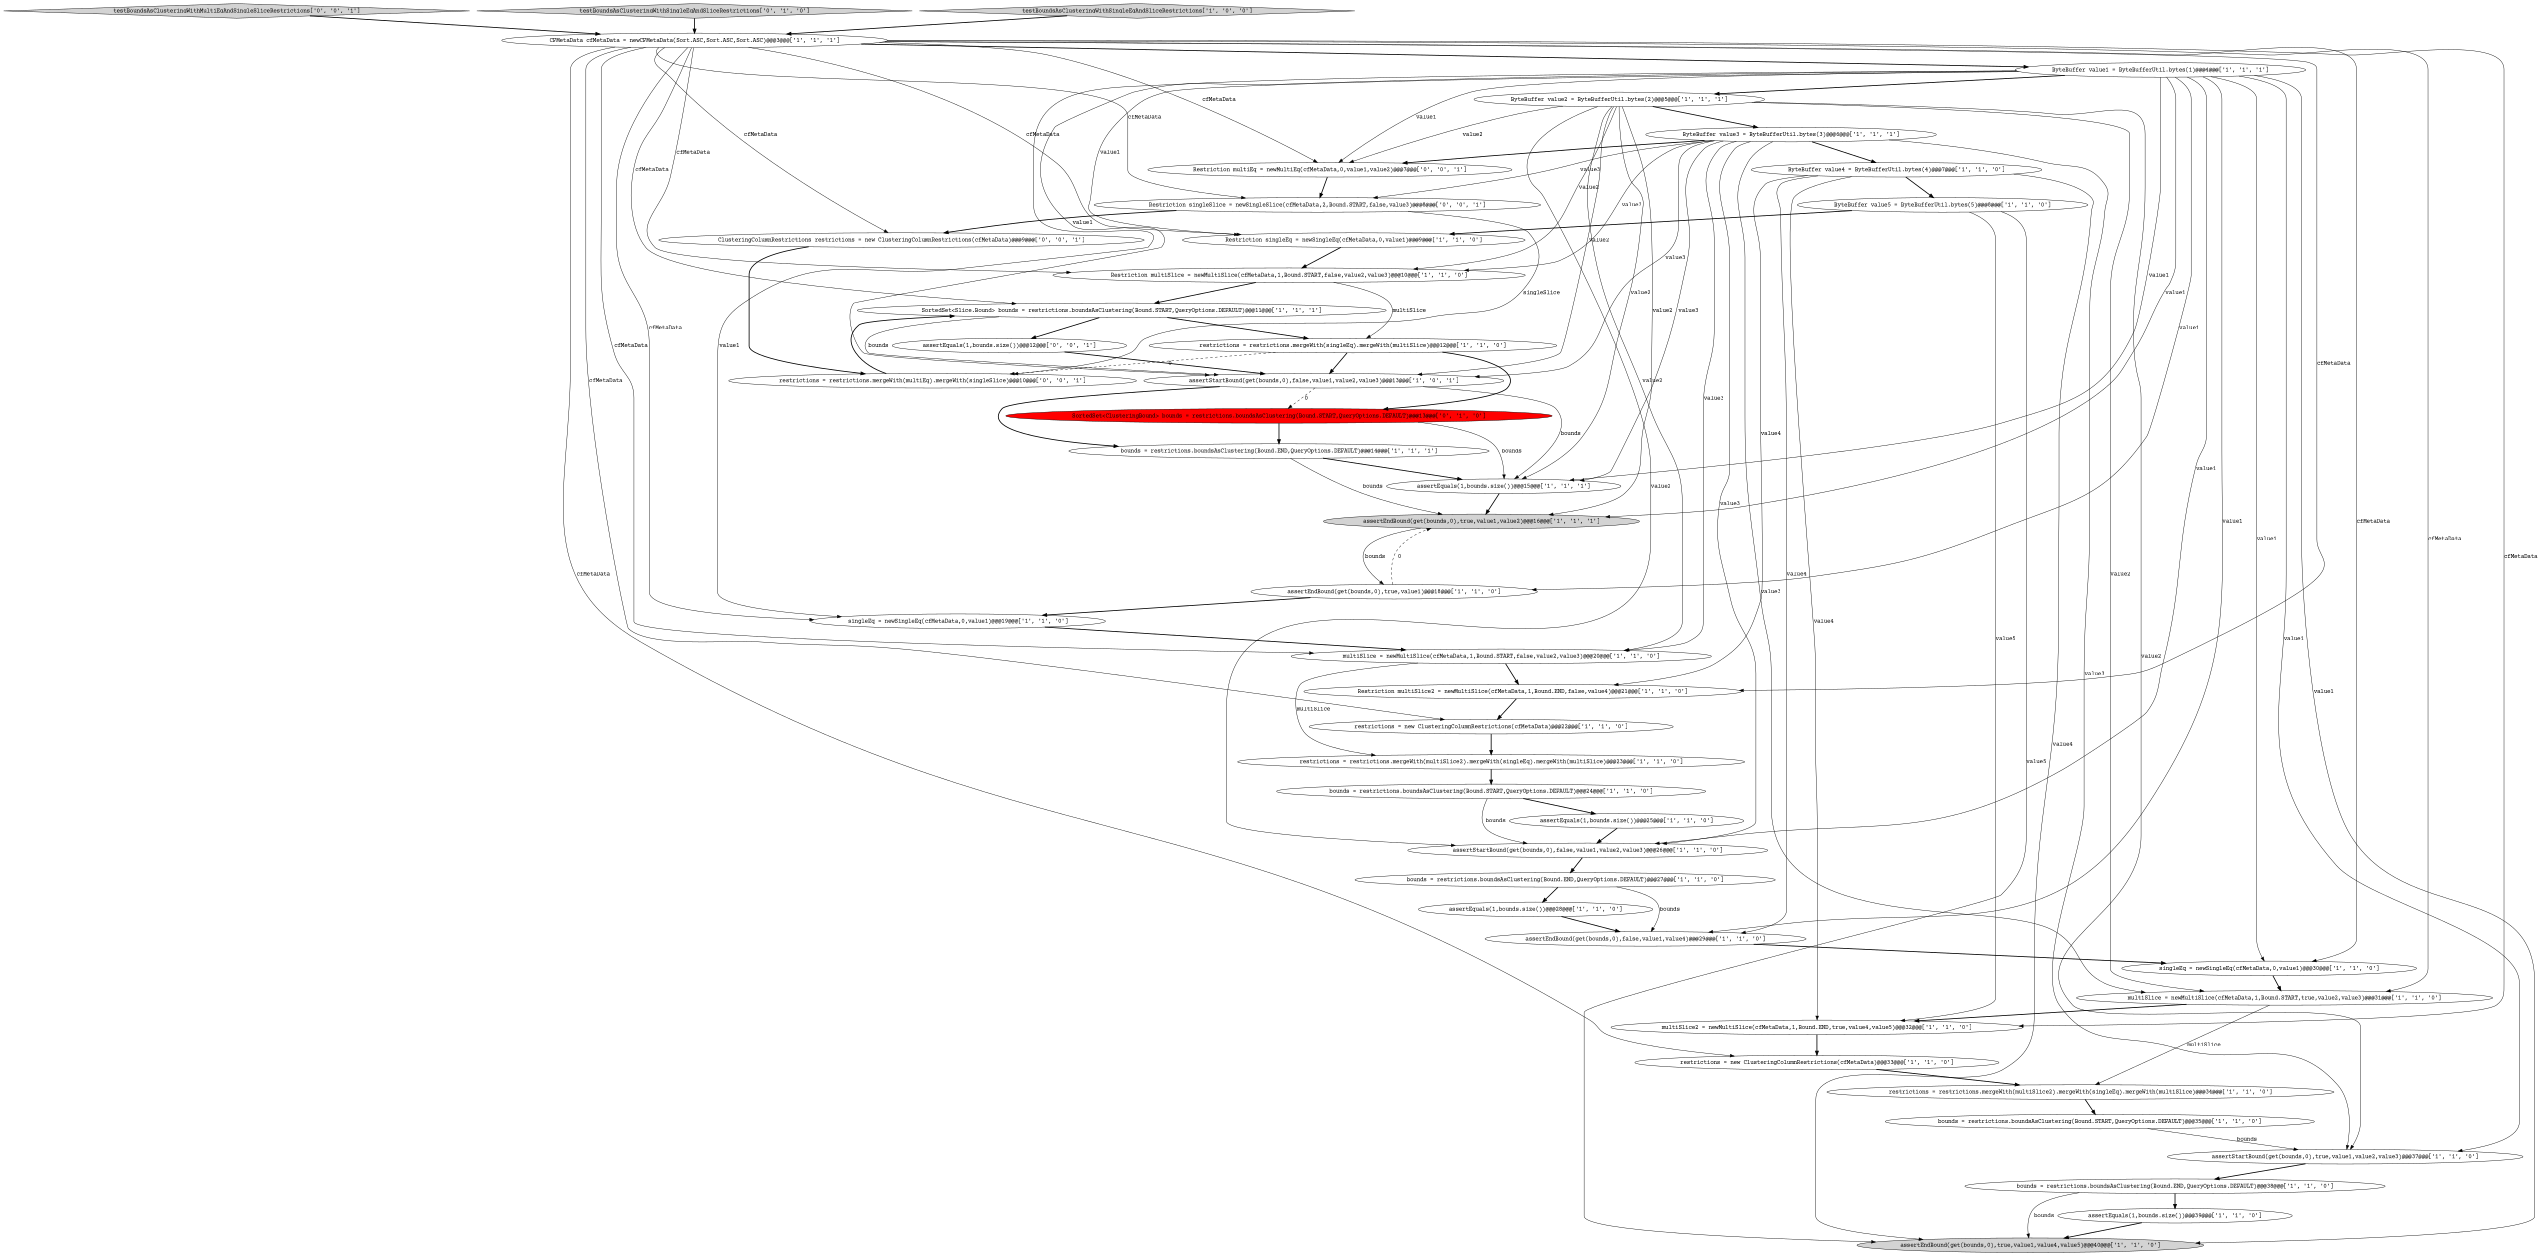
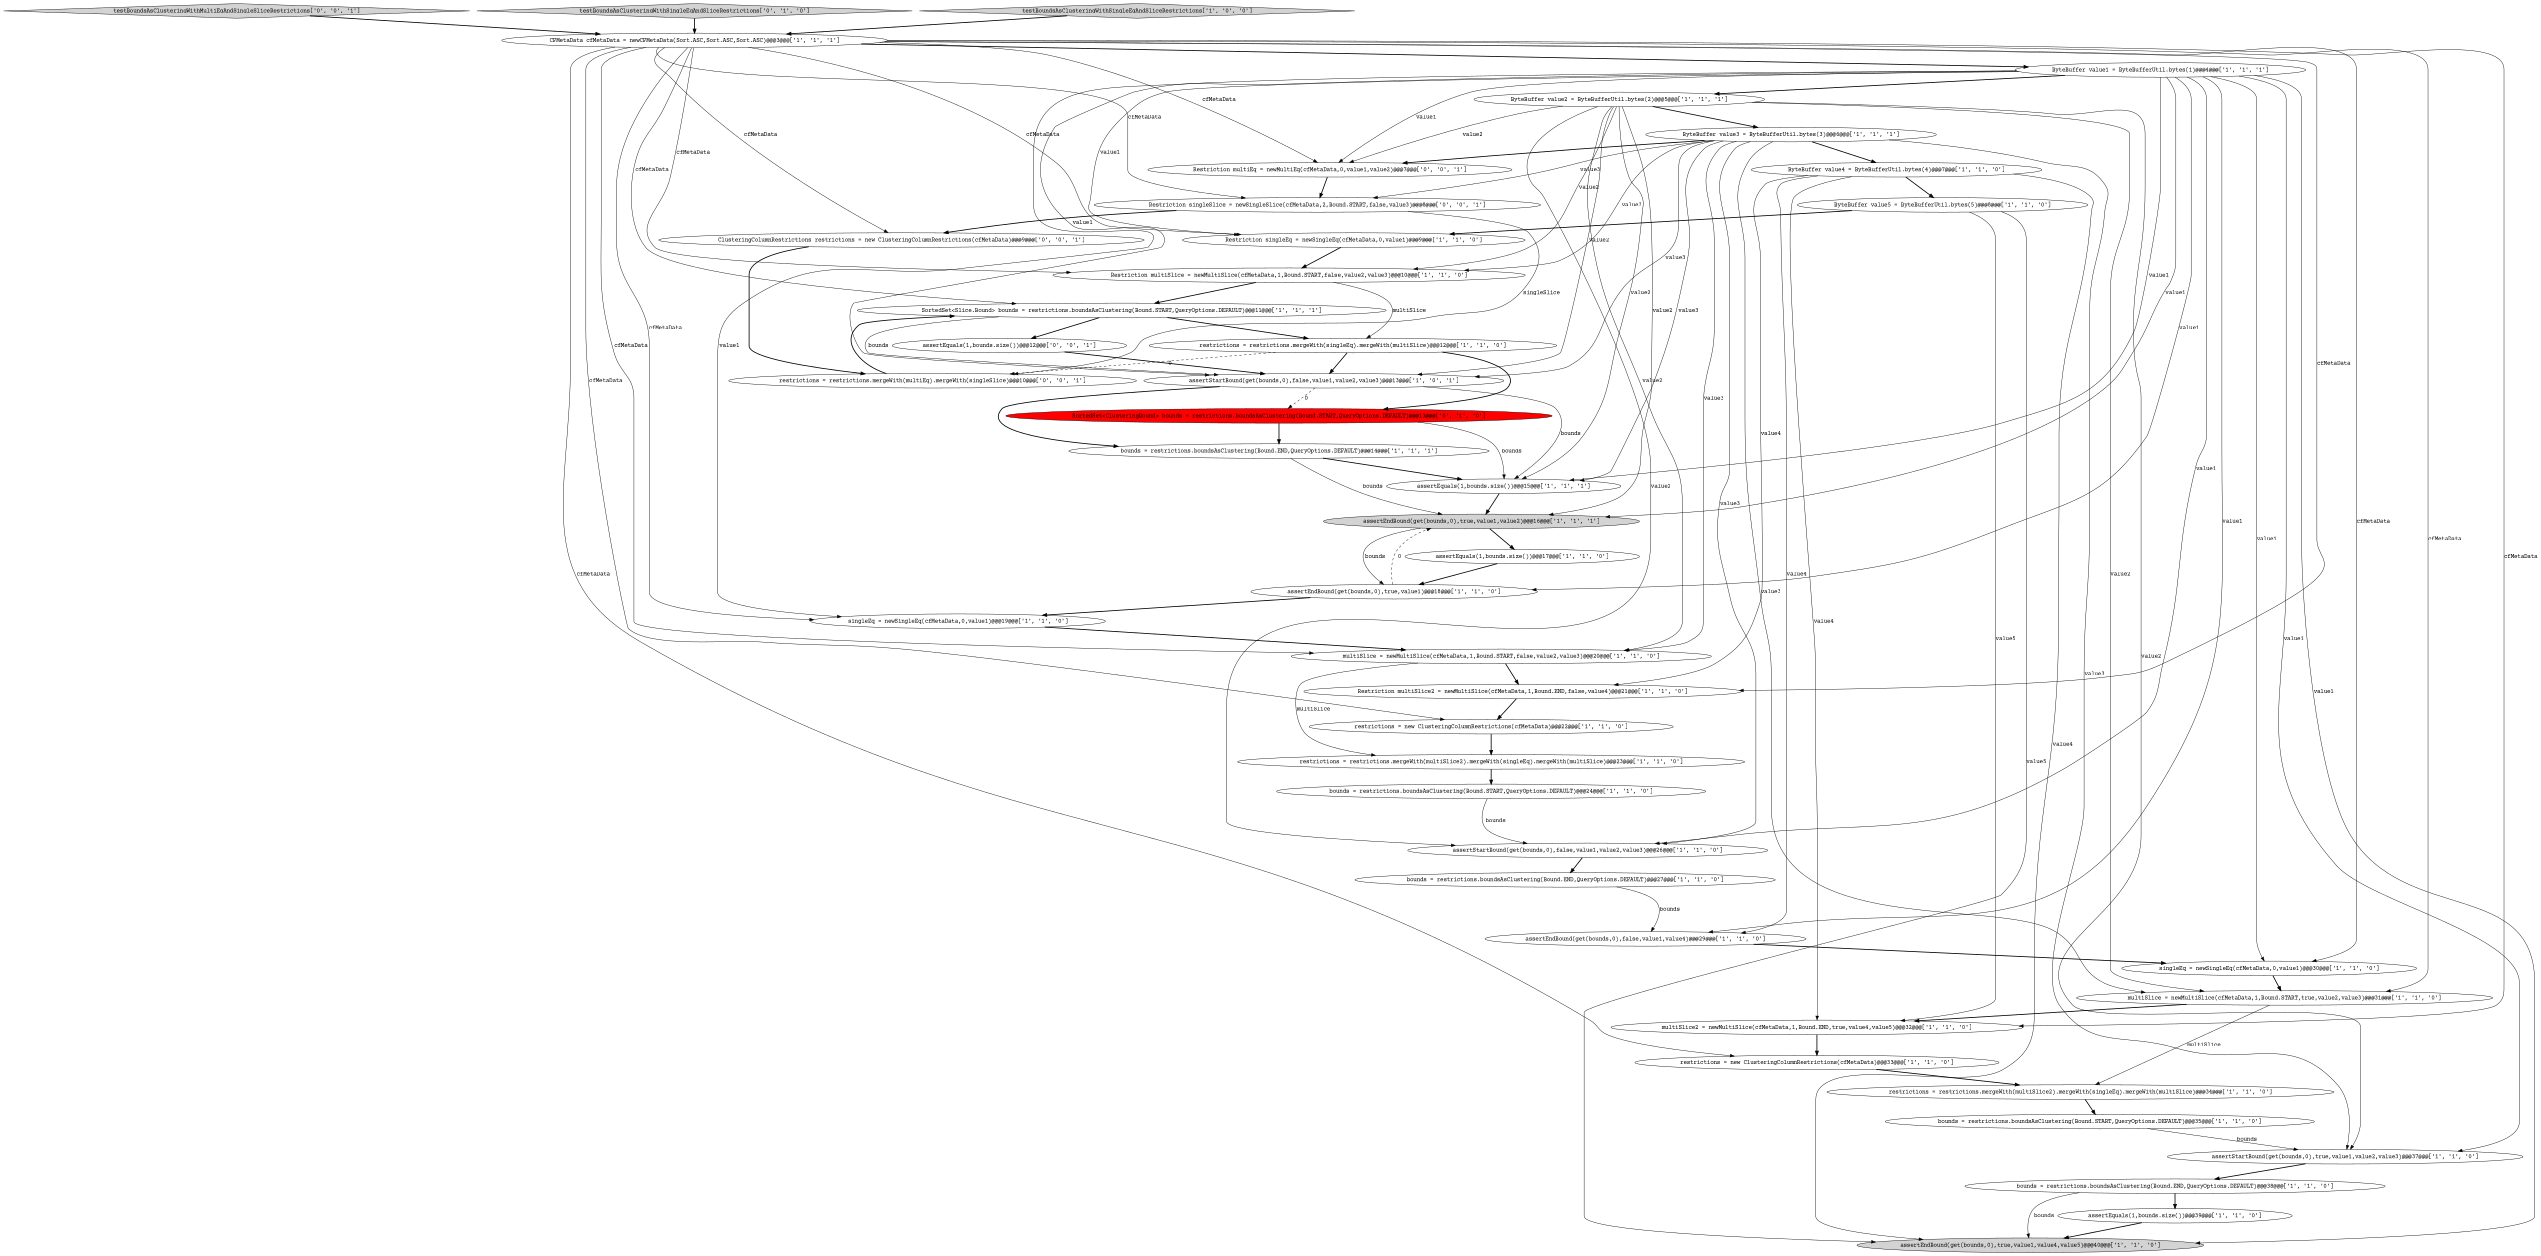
none -> (1522, 557)
(1627, 821) -> none
(1536, 909) -> none
